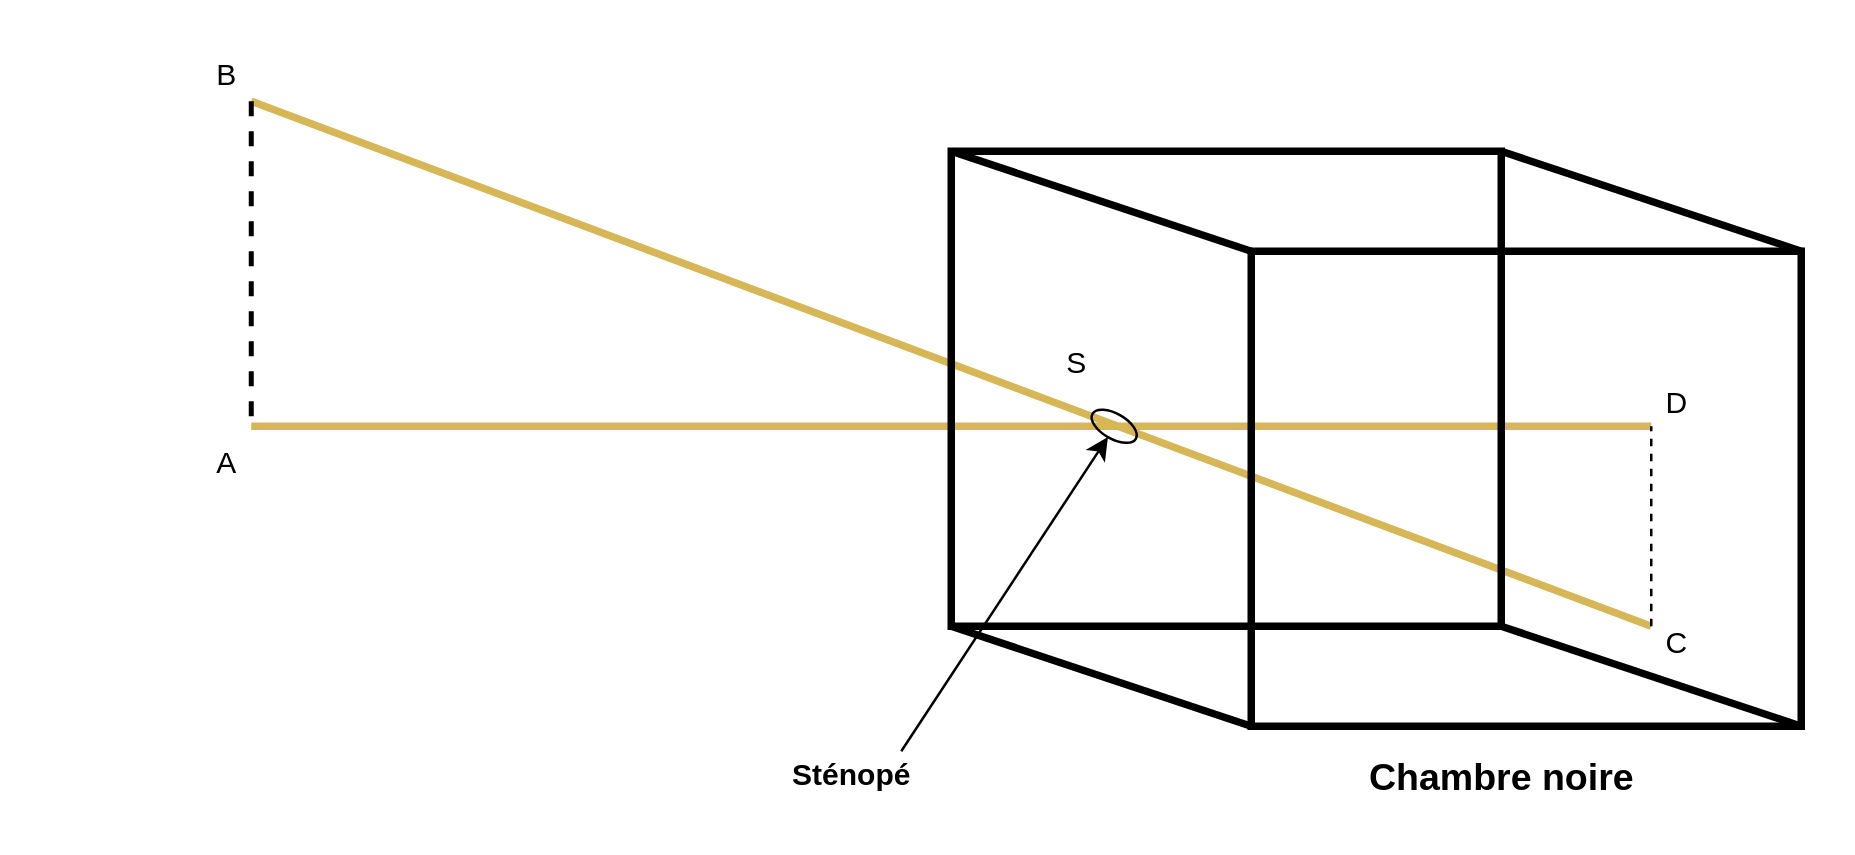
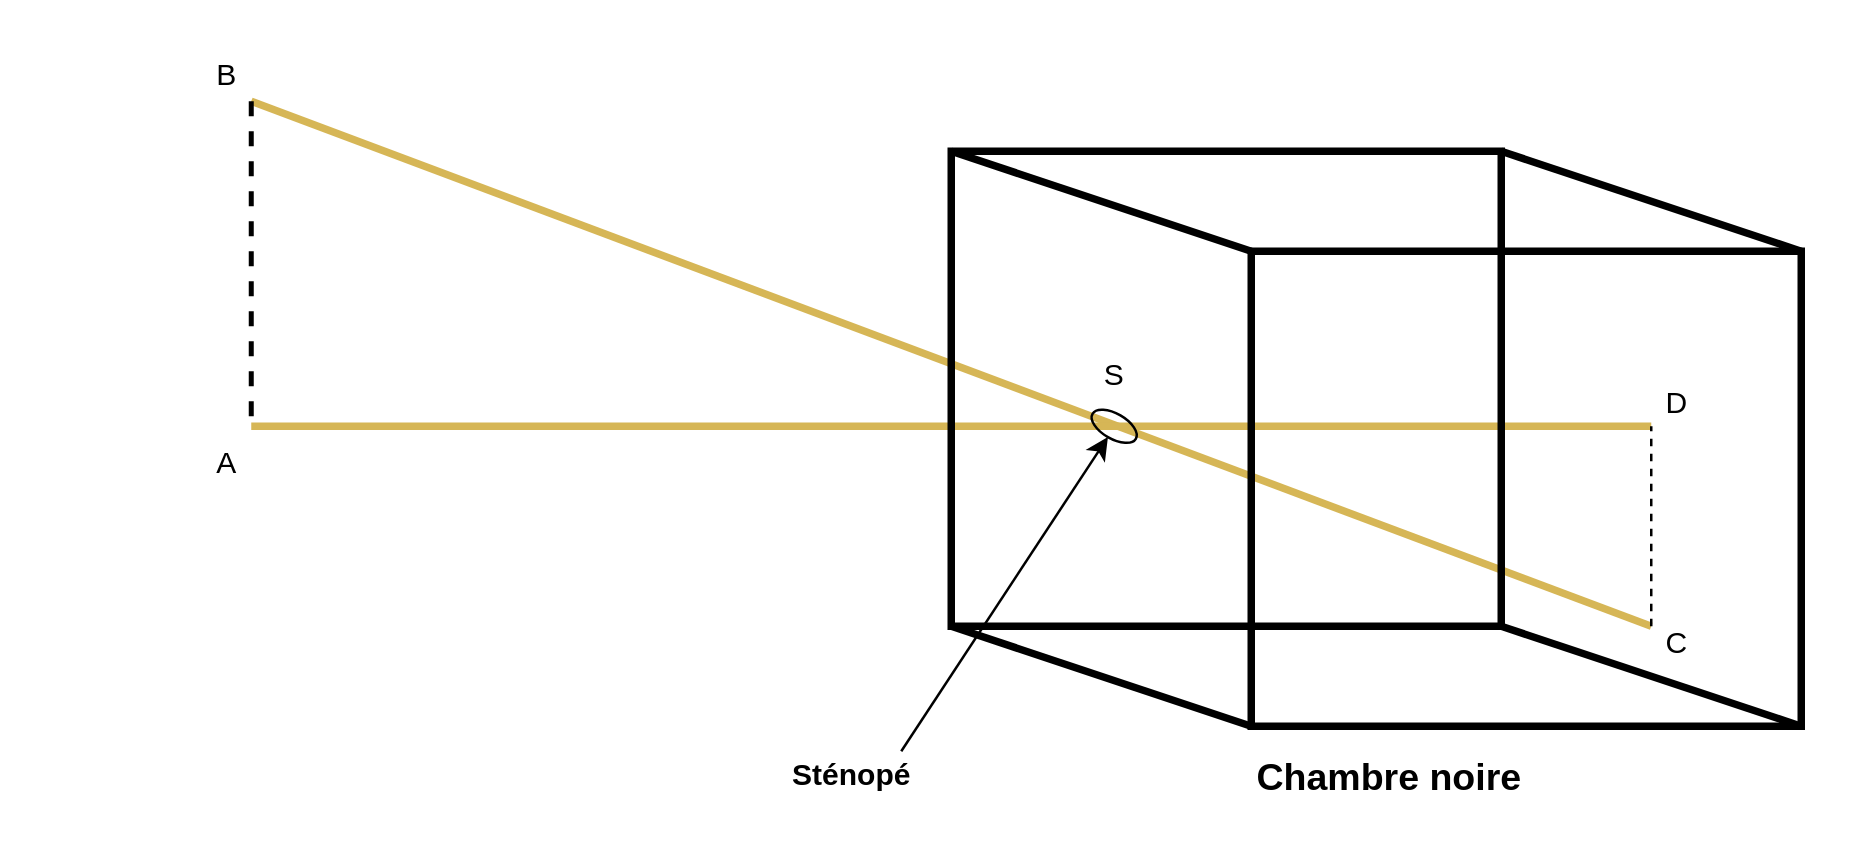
(1077, 364) -> (1114, 376)
(1501, 776) -> (1389, 776)
